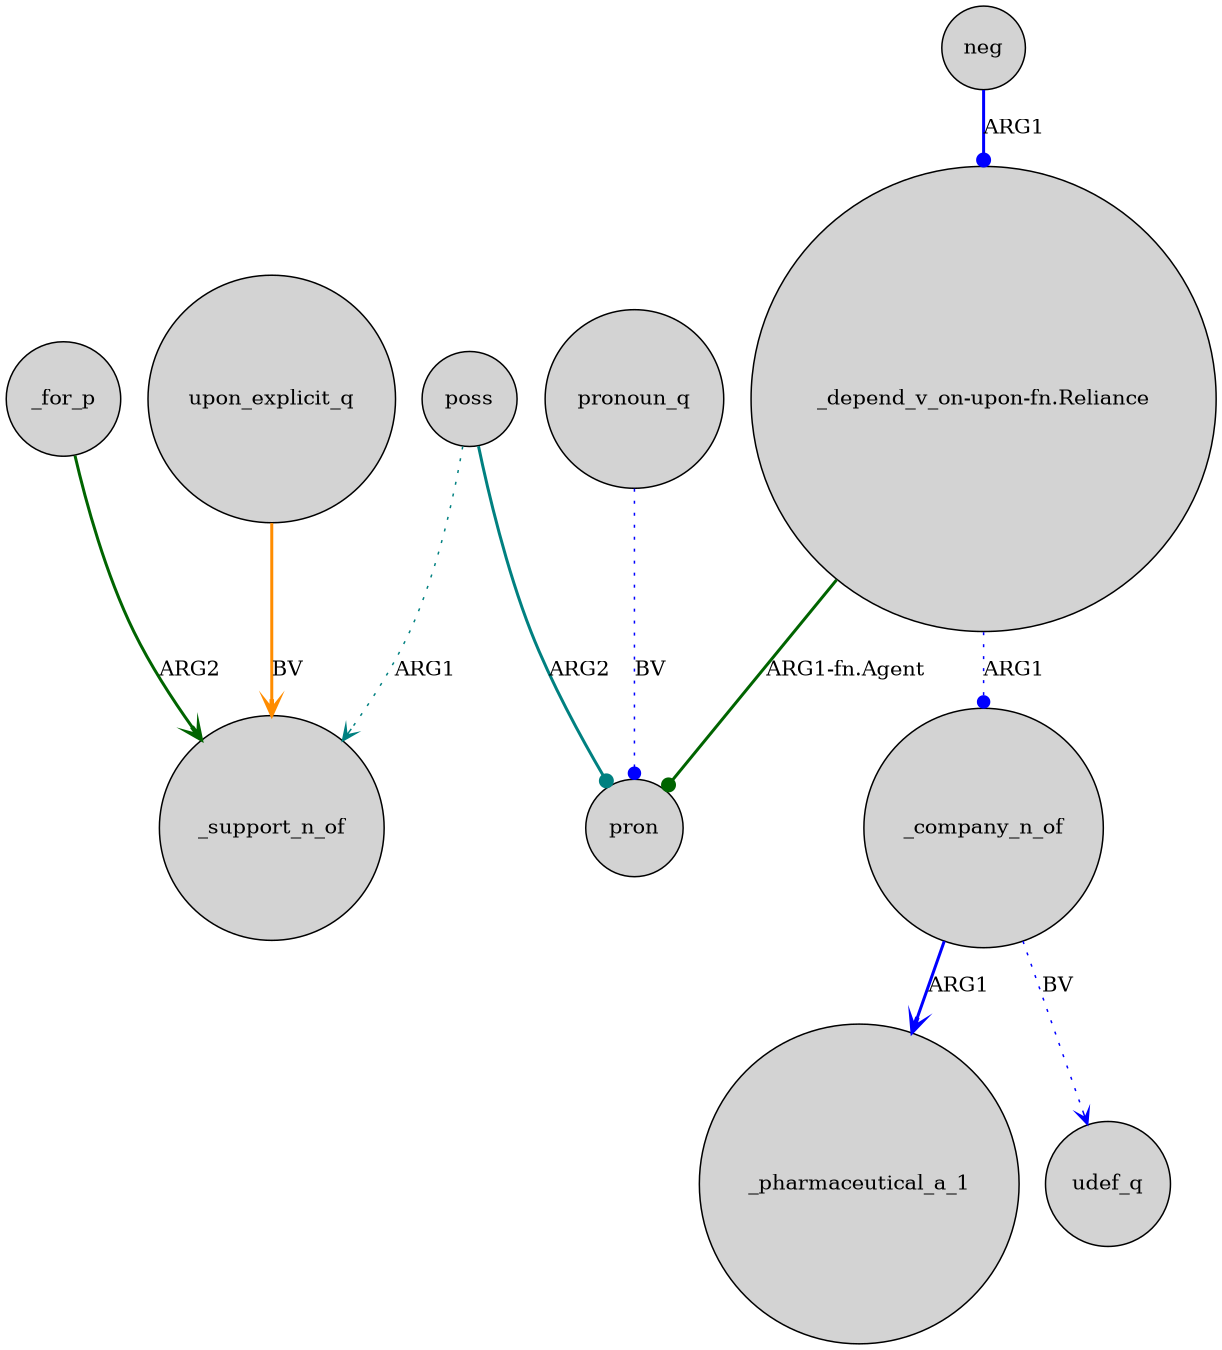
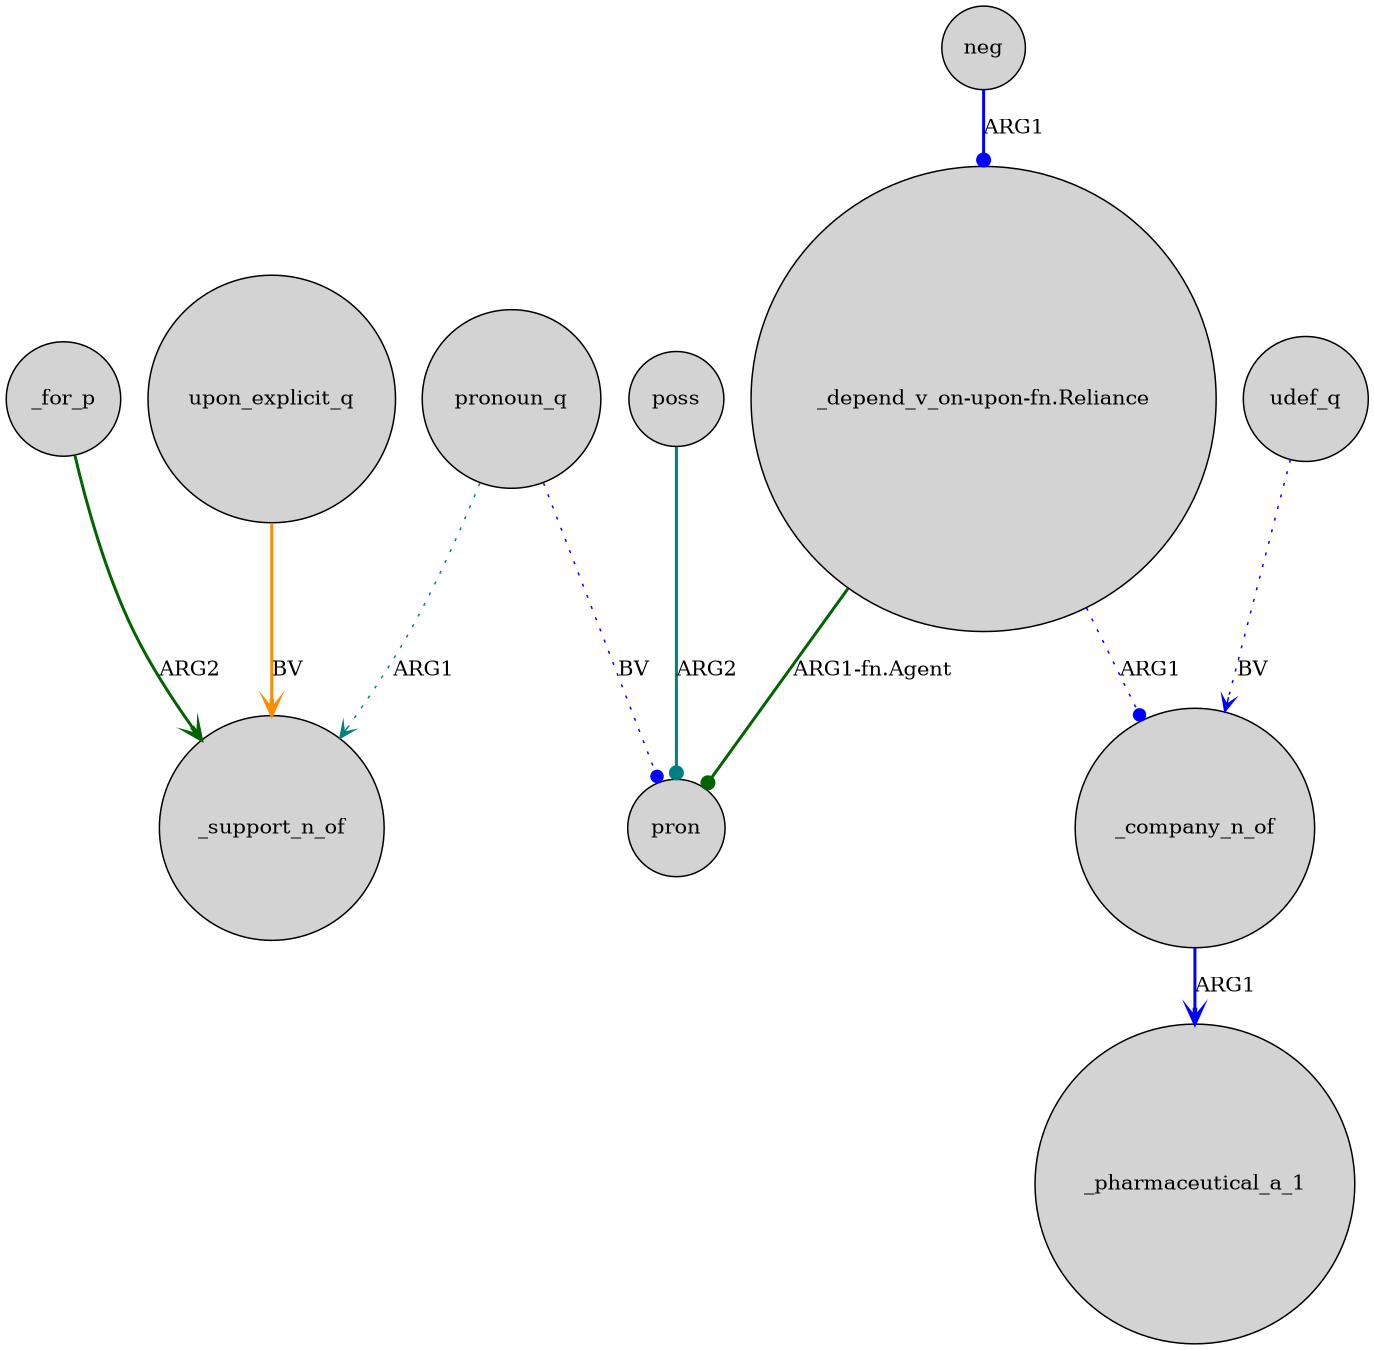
(425, 595) -> (422, 609)
(1053, 1026) -> (1259, 578)
